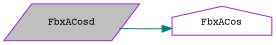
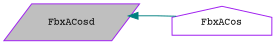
(141, 29) -> (157, 16)
